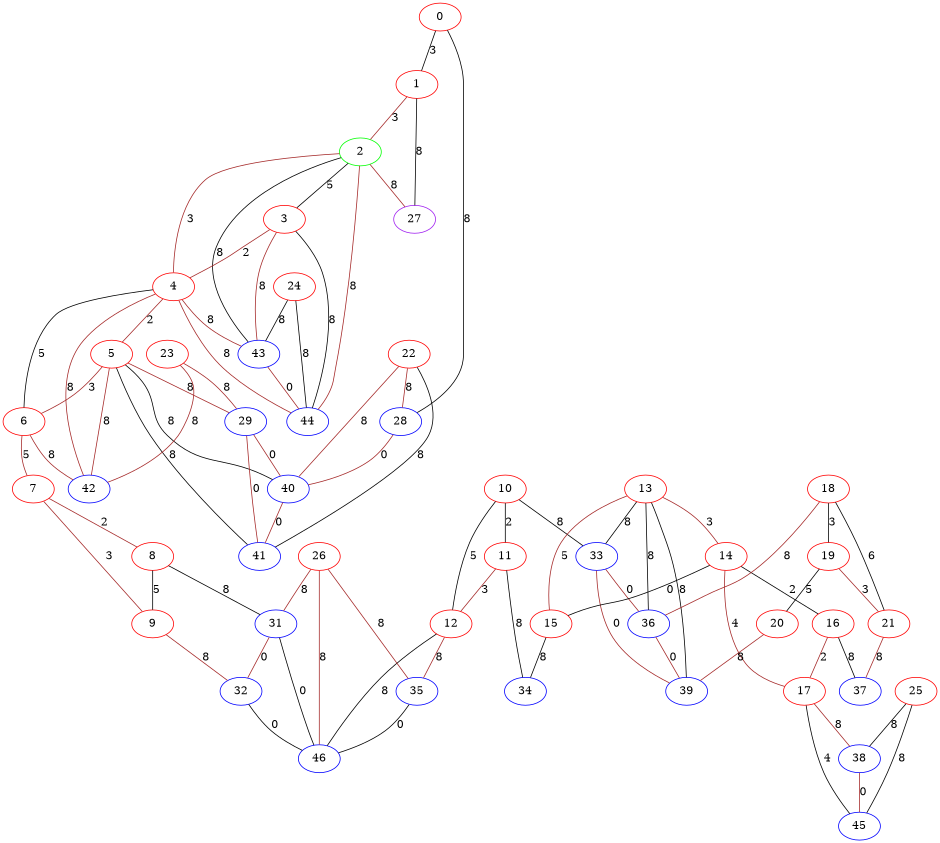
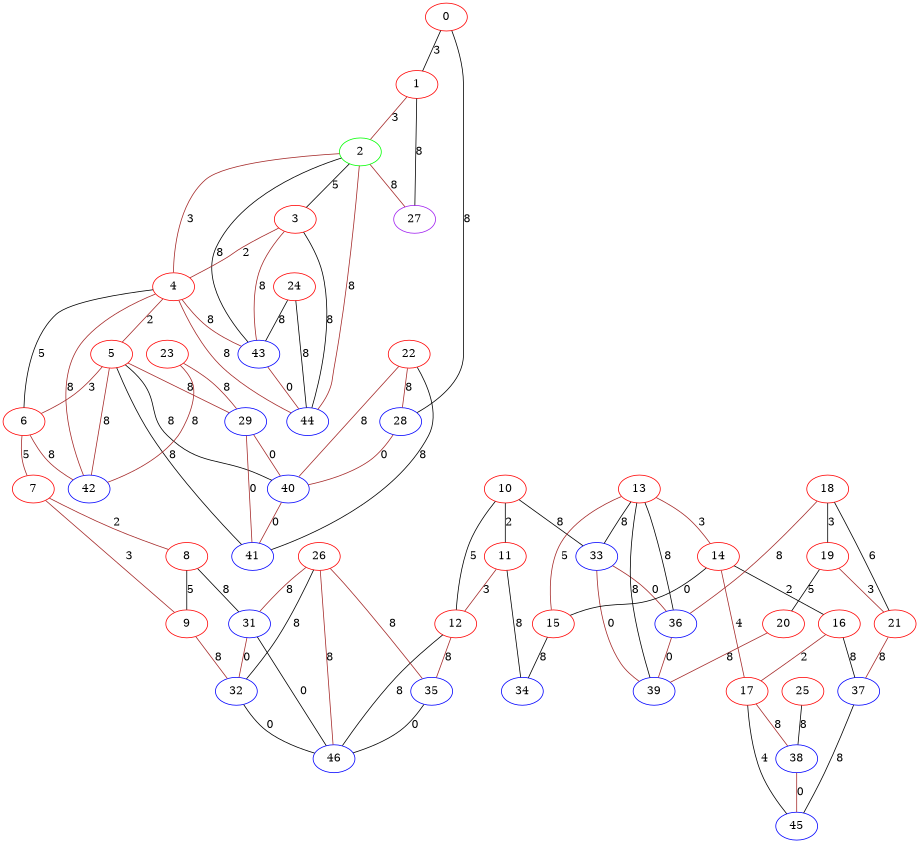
none -> (284, 627)
(893, 760) -> (831, 760)
